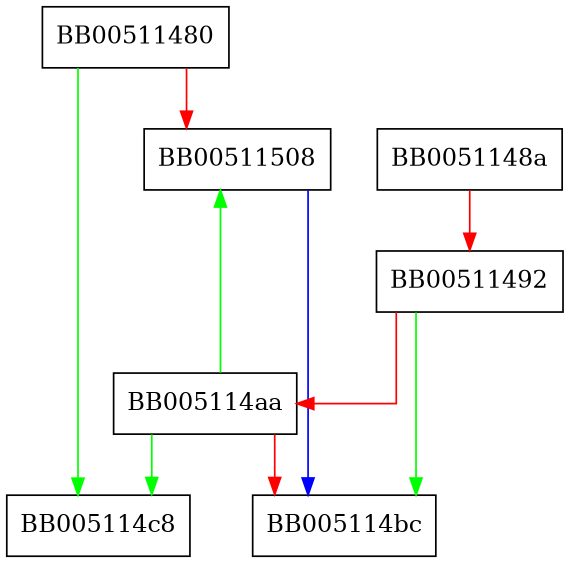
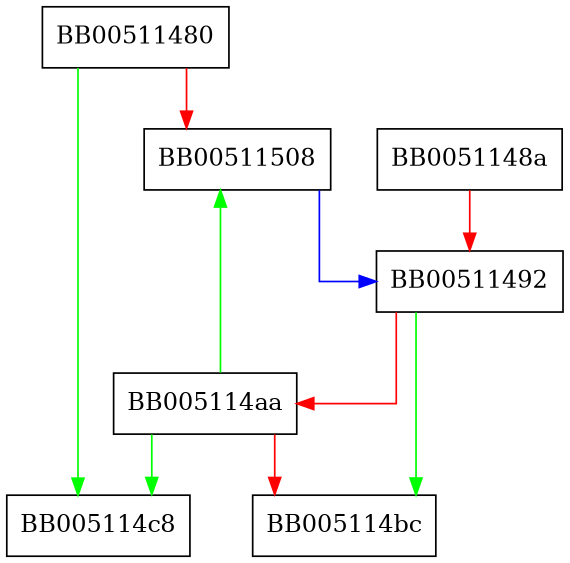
(308, 334) -> (319, 256)
